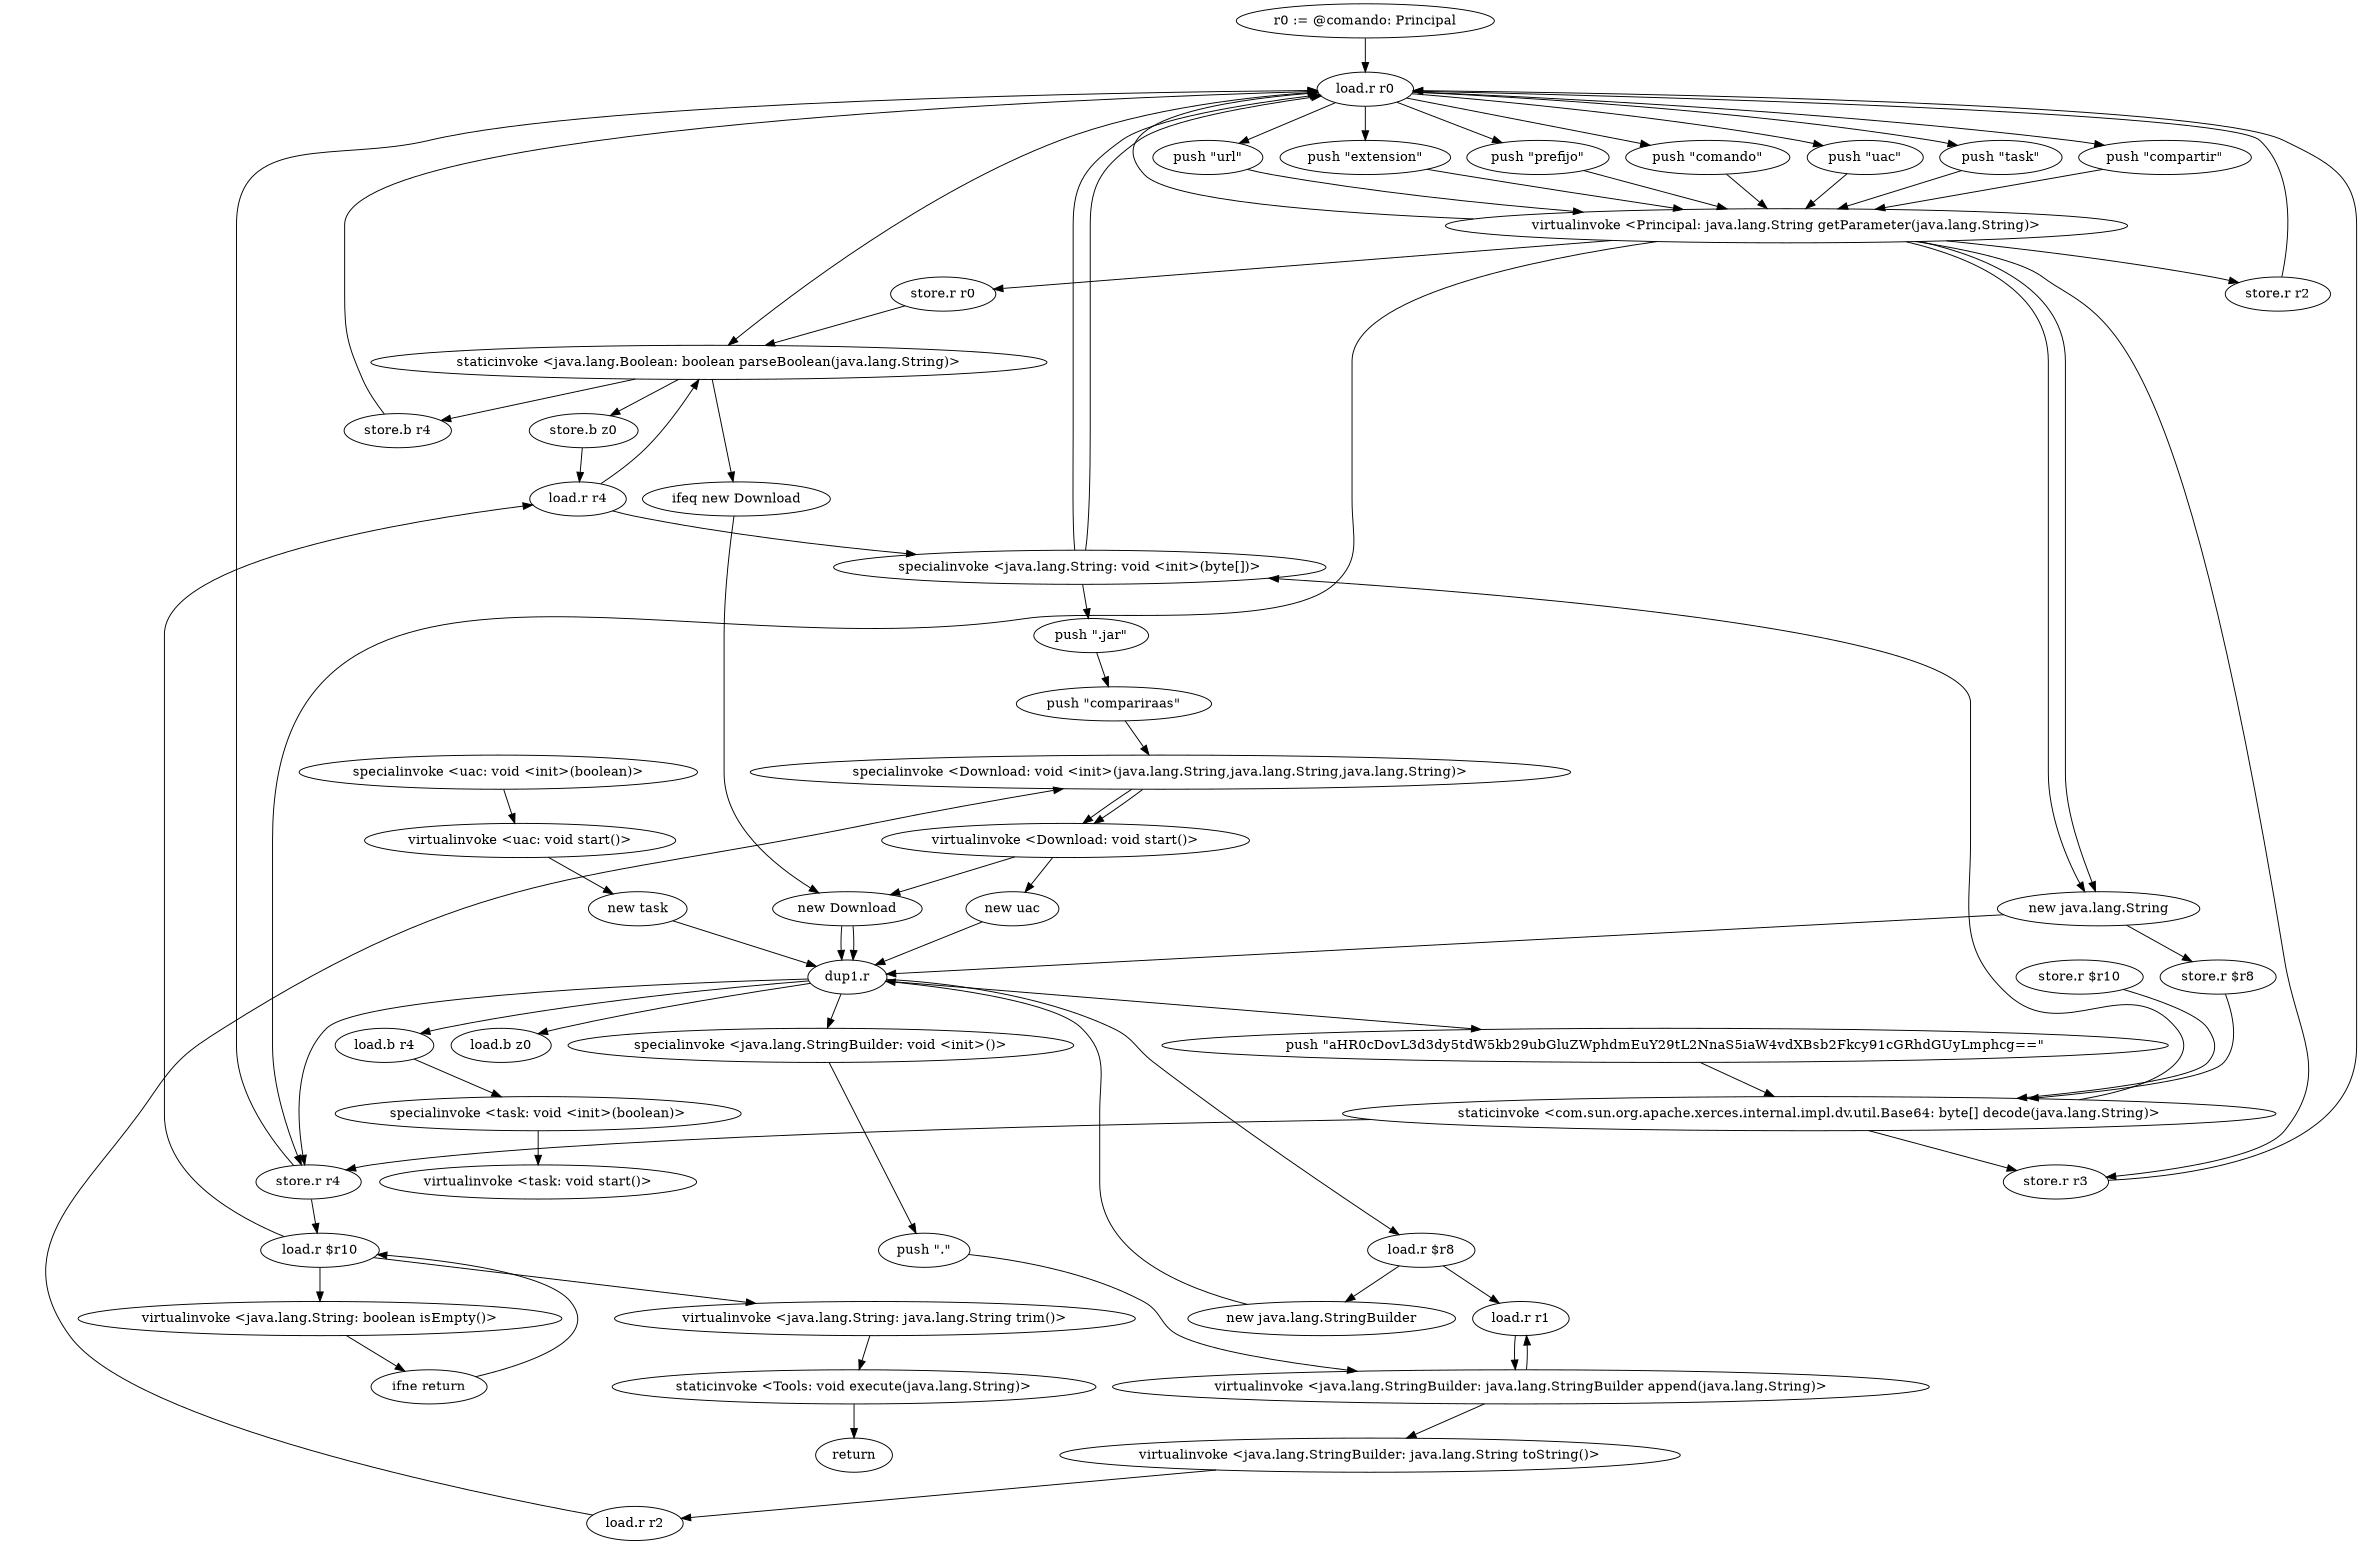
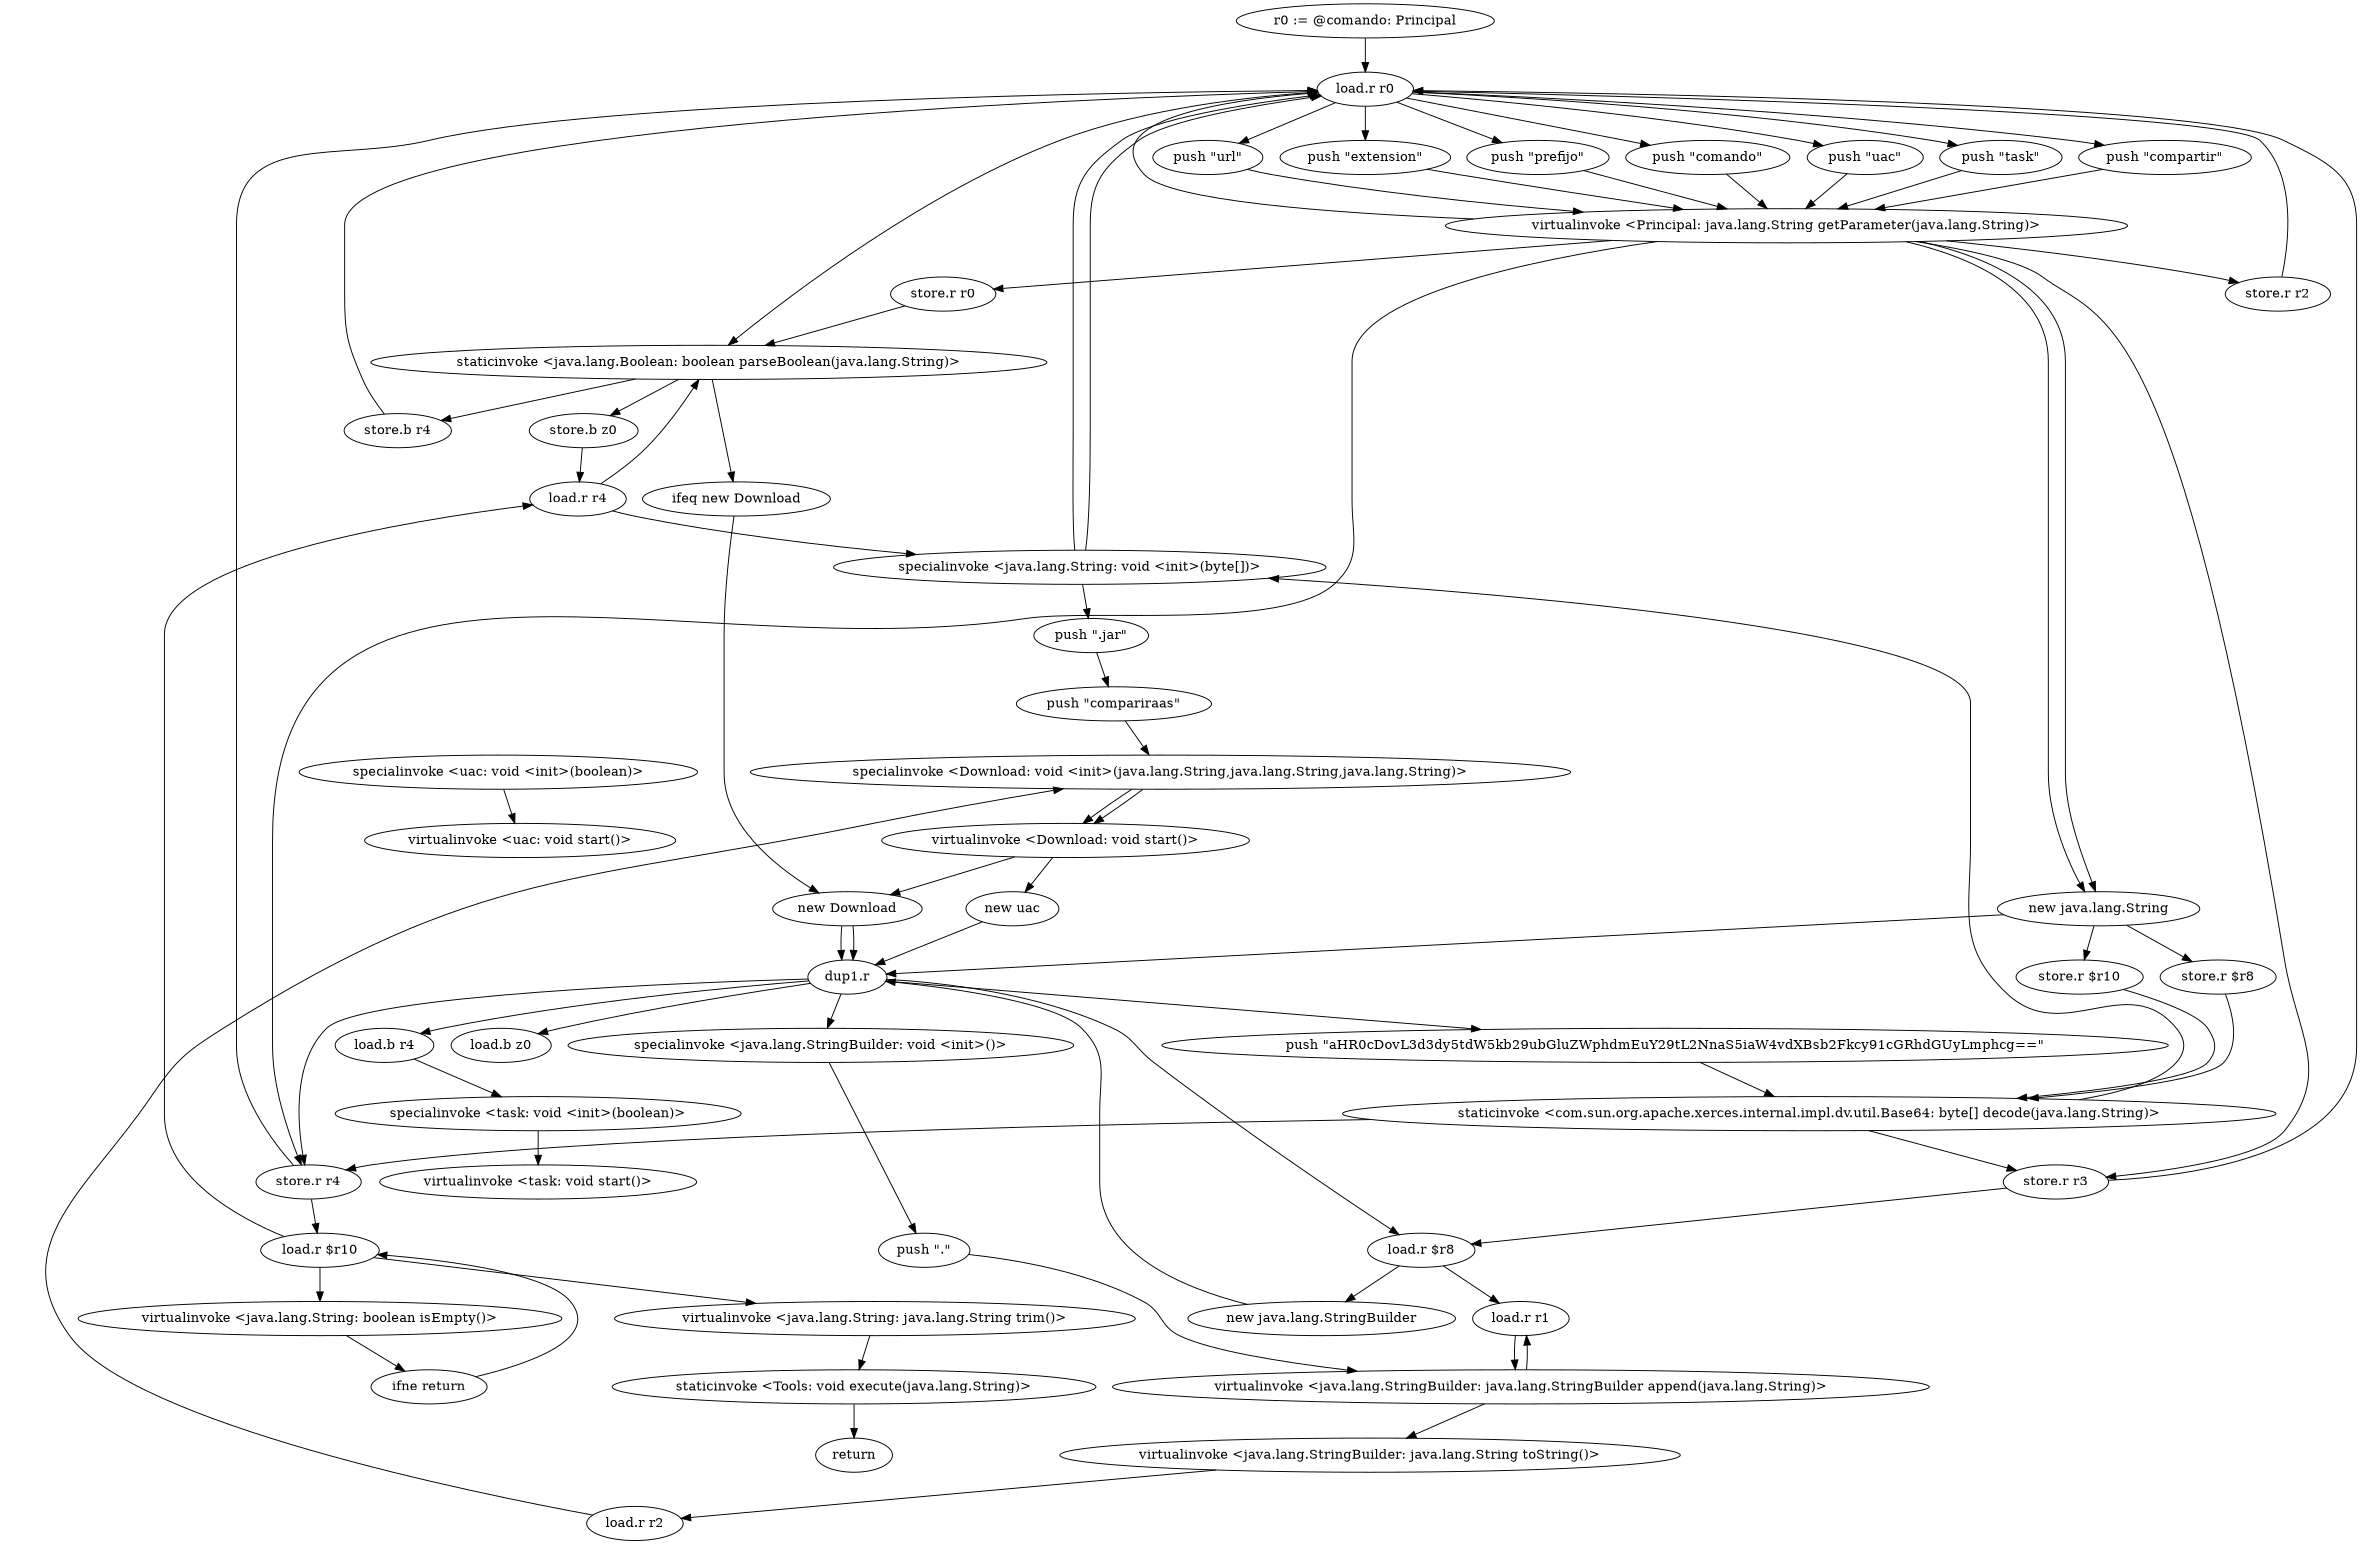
(638, 909) -> none
none -> (2090, 938)
none -> (1744, 1216)
